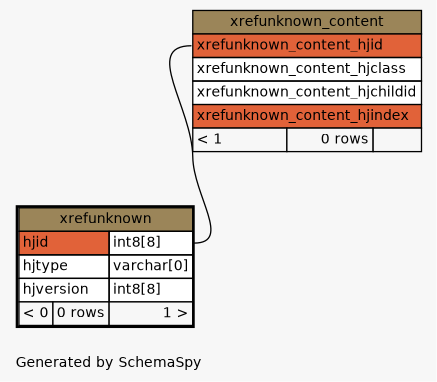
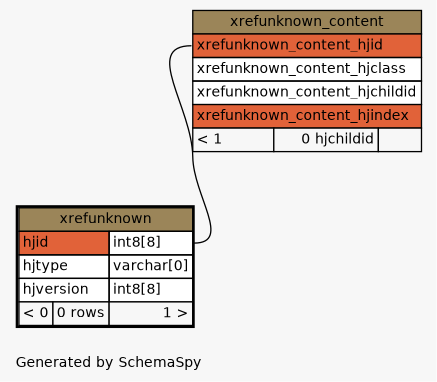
(345, 139) -> (338, 139)
